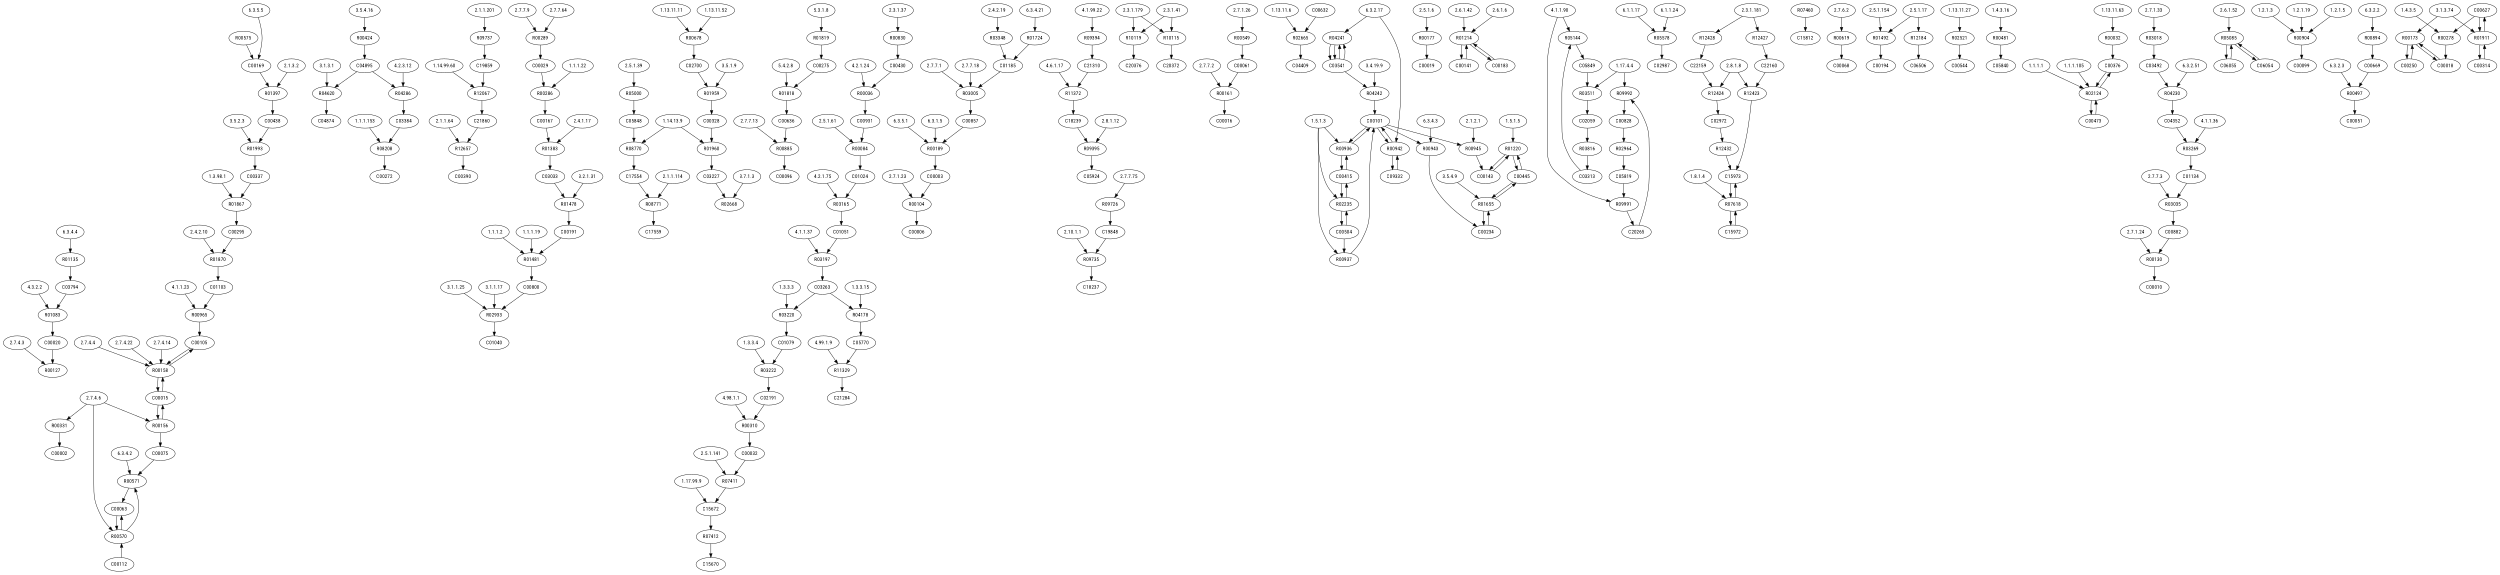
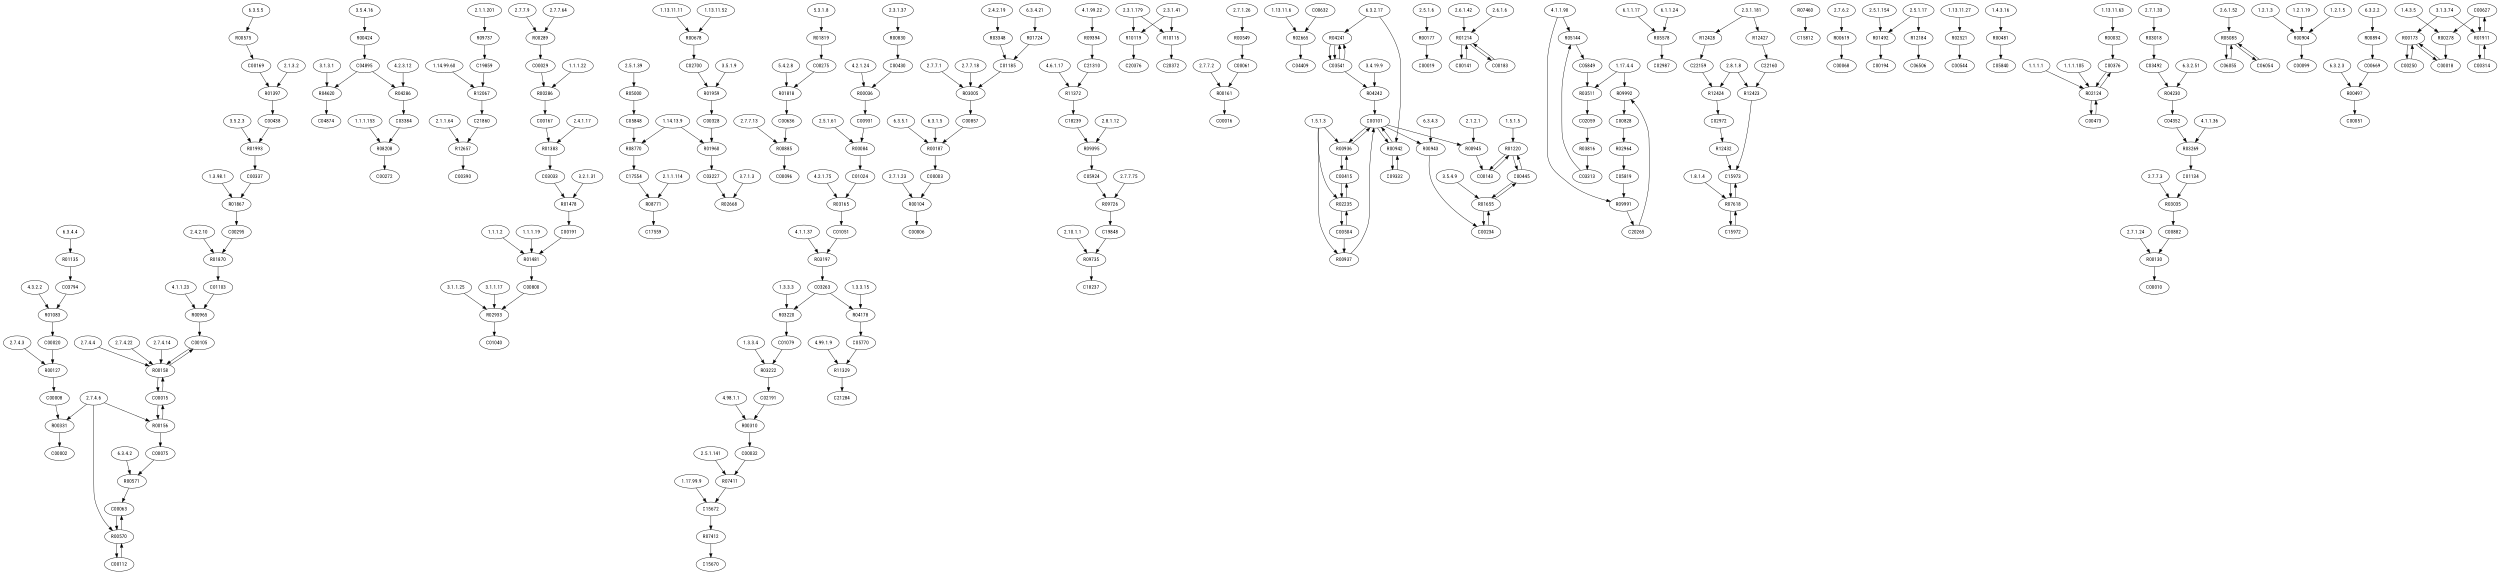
(262, 36) -> (251, 22)
(935, 149) -> (935, 149)
none -> (1100, 189)
none -> (55, 398)
(138, 513) -> (117, 549)
